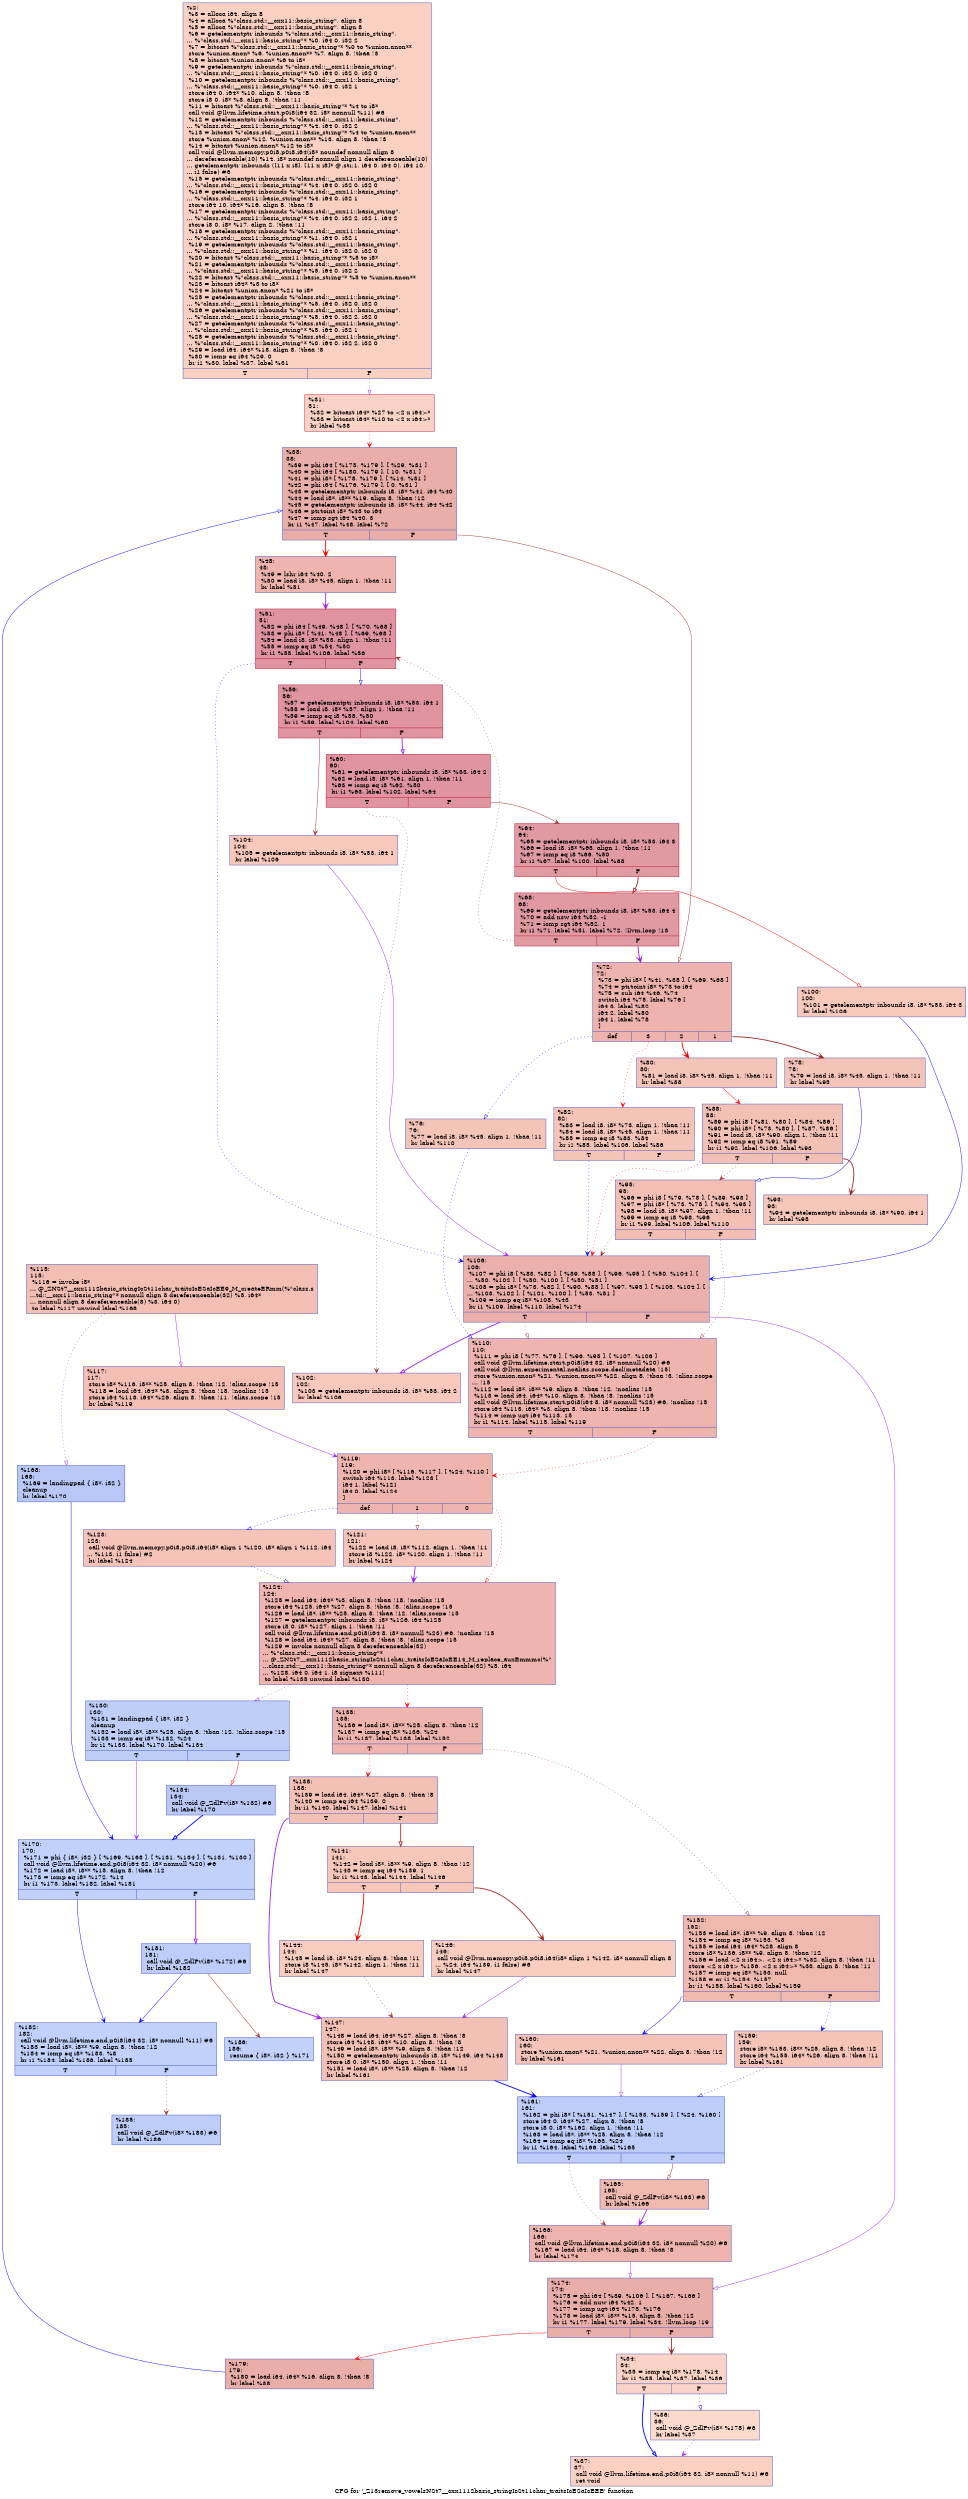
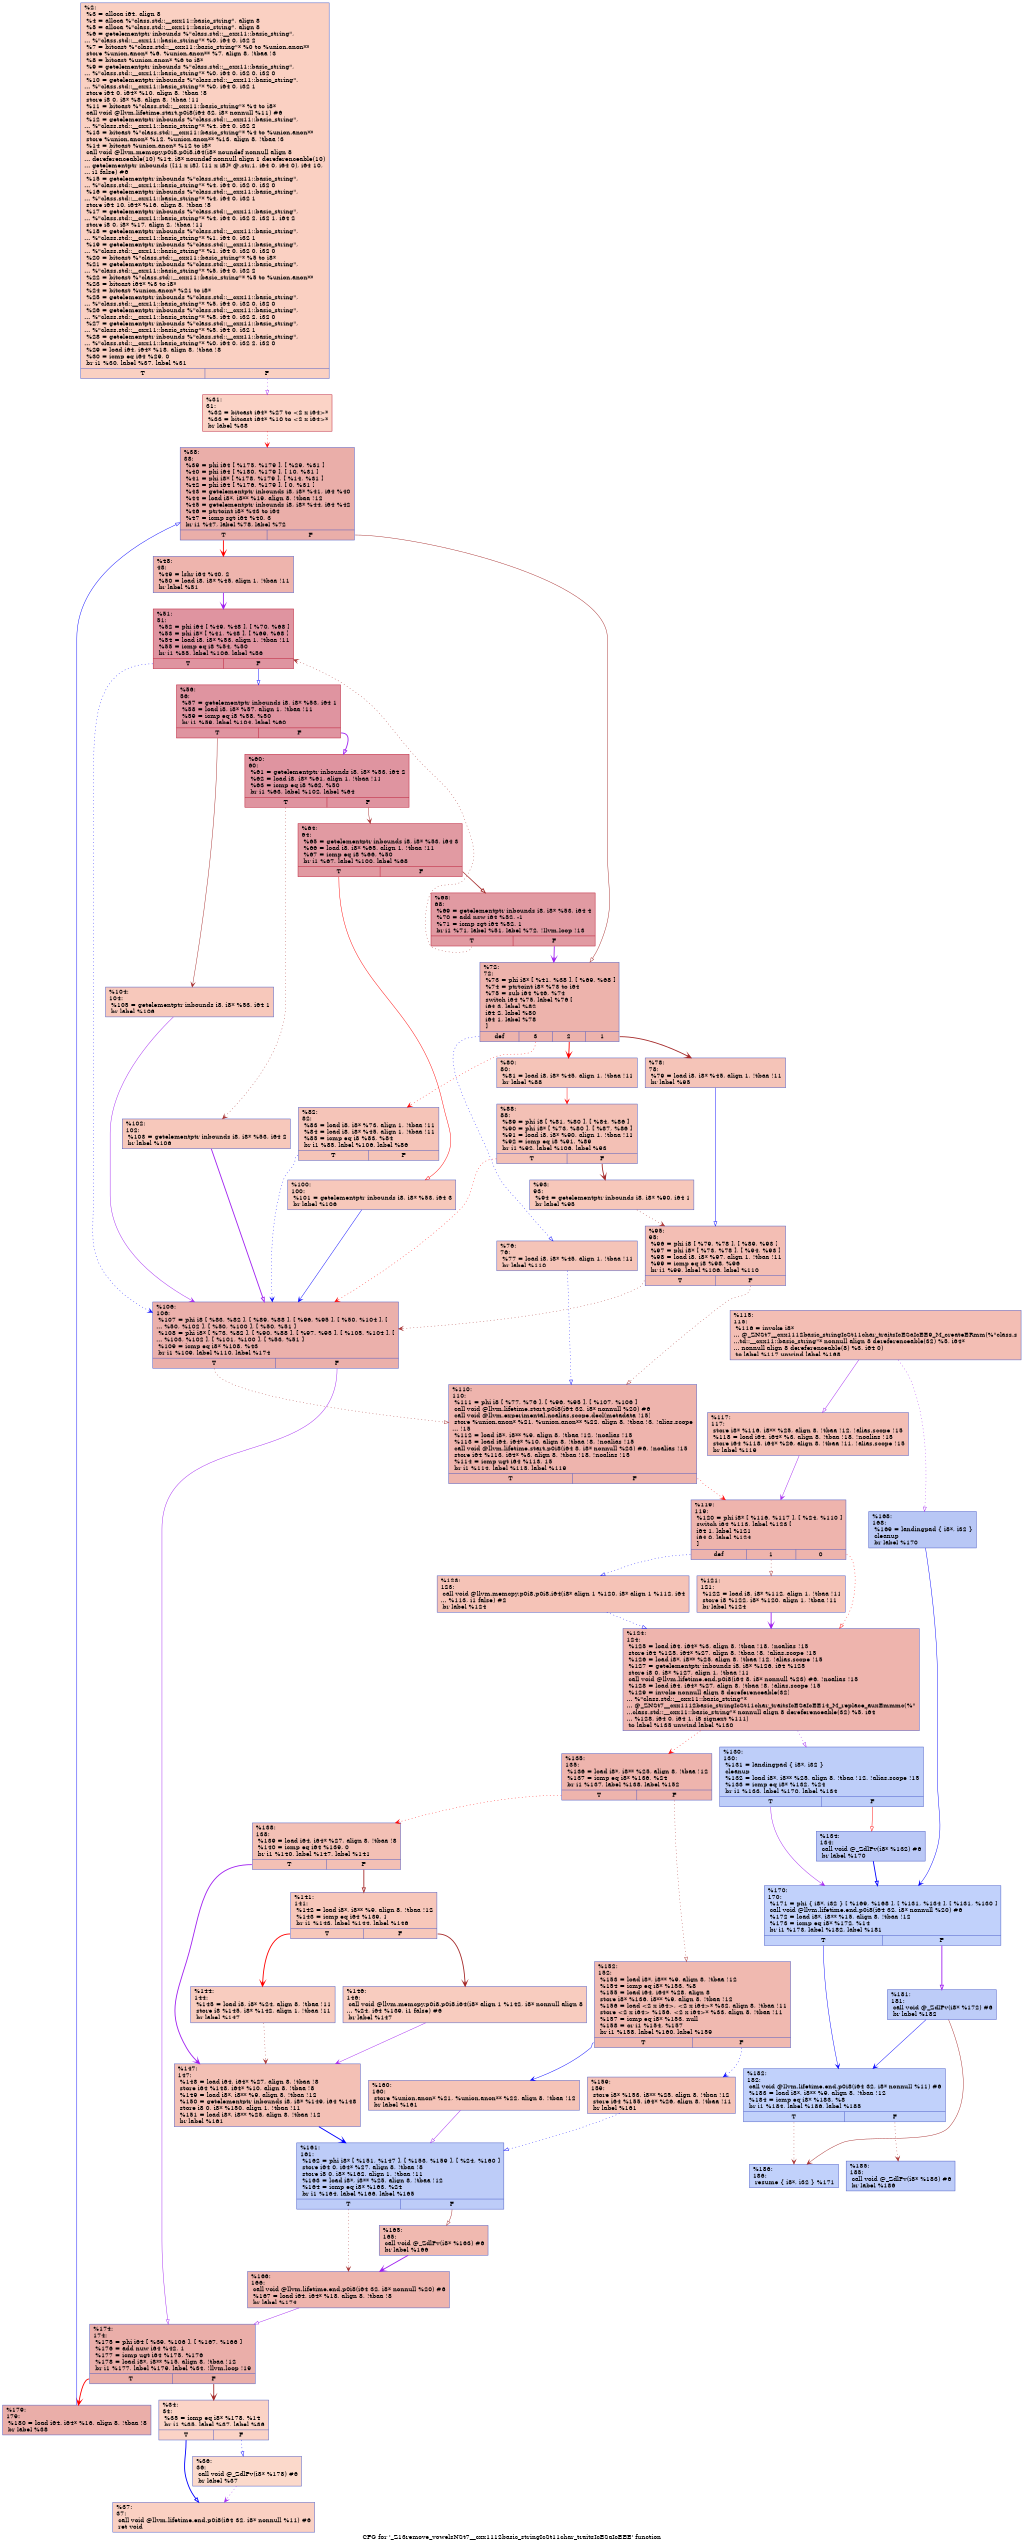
(337, 525) -> (235, 525)
(731, 1170) -> (649, 1217)
(451, 1345) -> (237, 1223)
none -> (794, 2141)
(453, 2341) -> (82, 2388)
